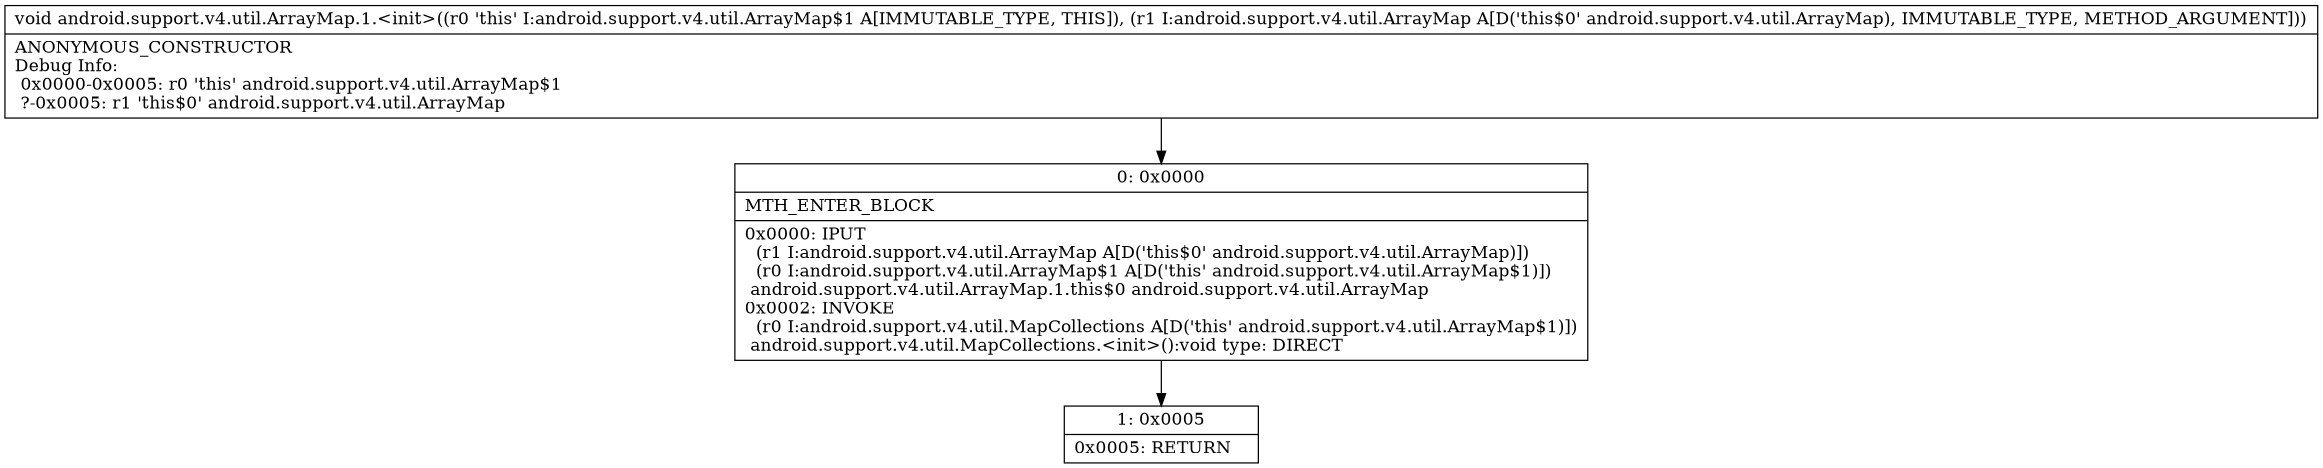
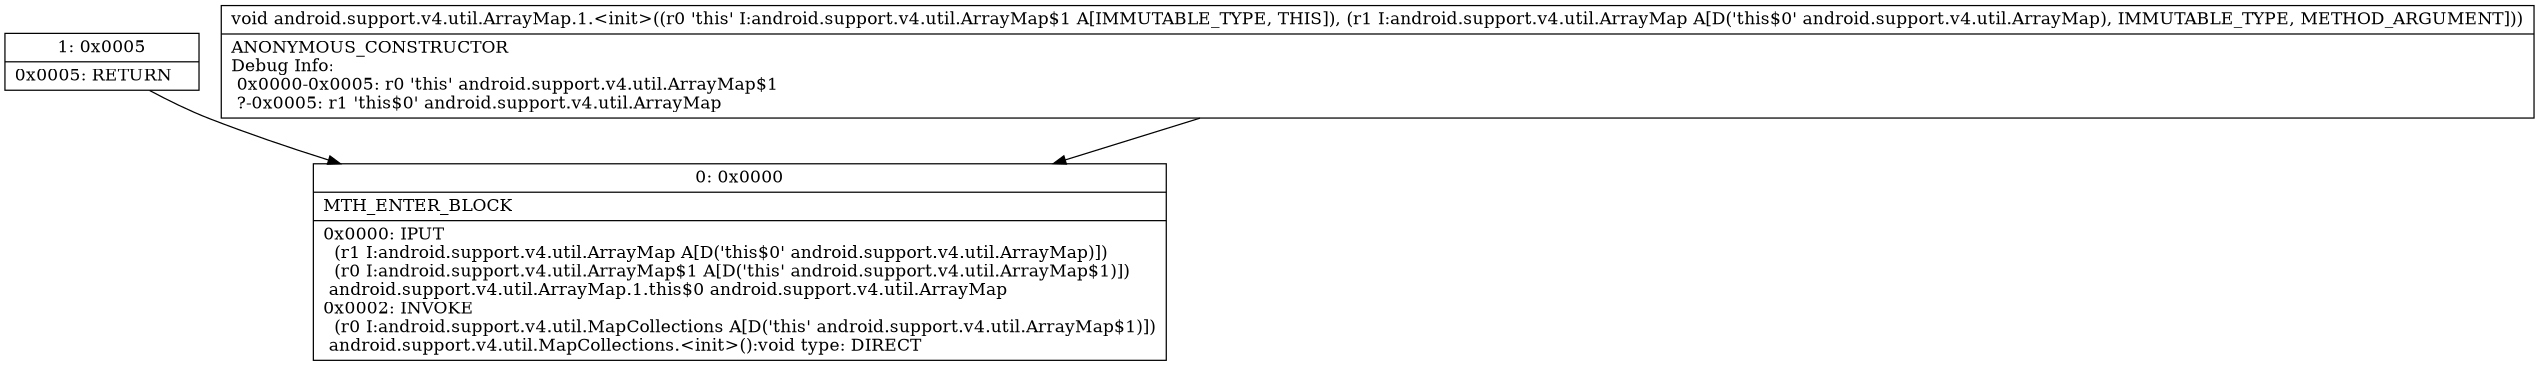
(1161, 377) -> (237, 129)
